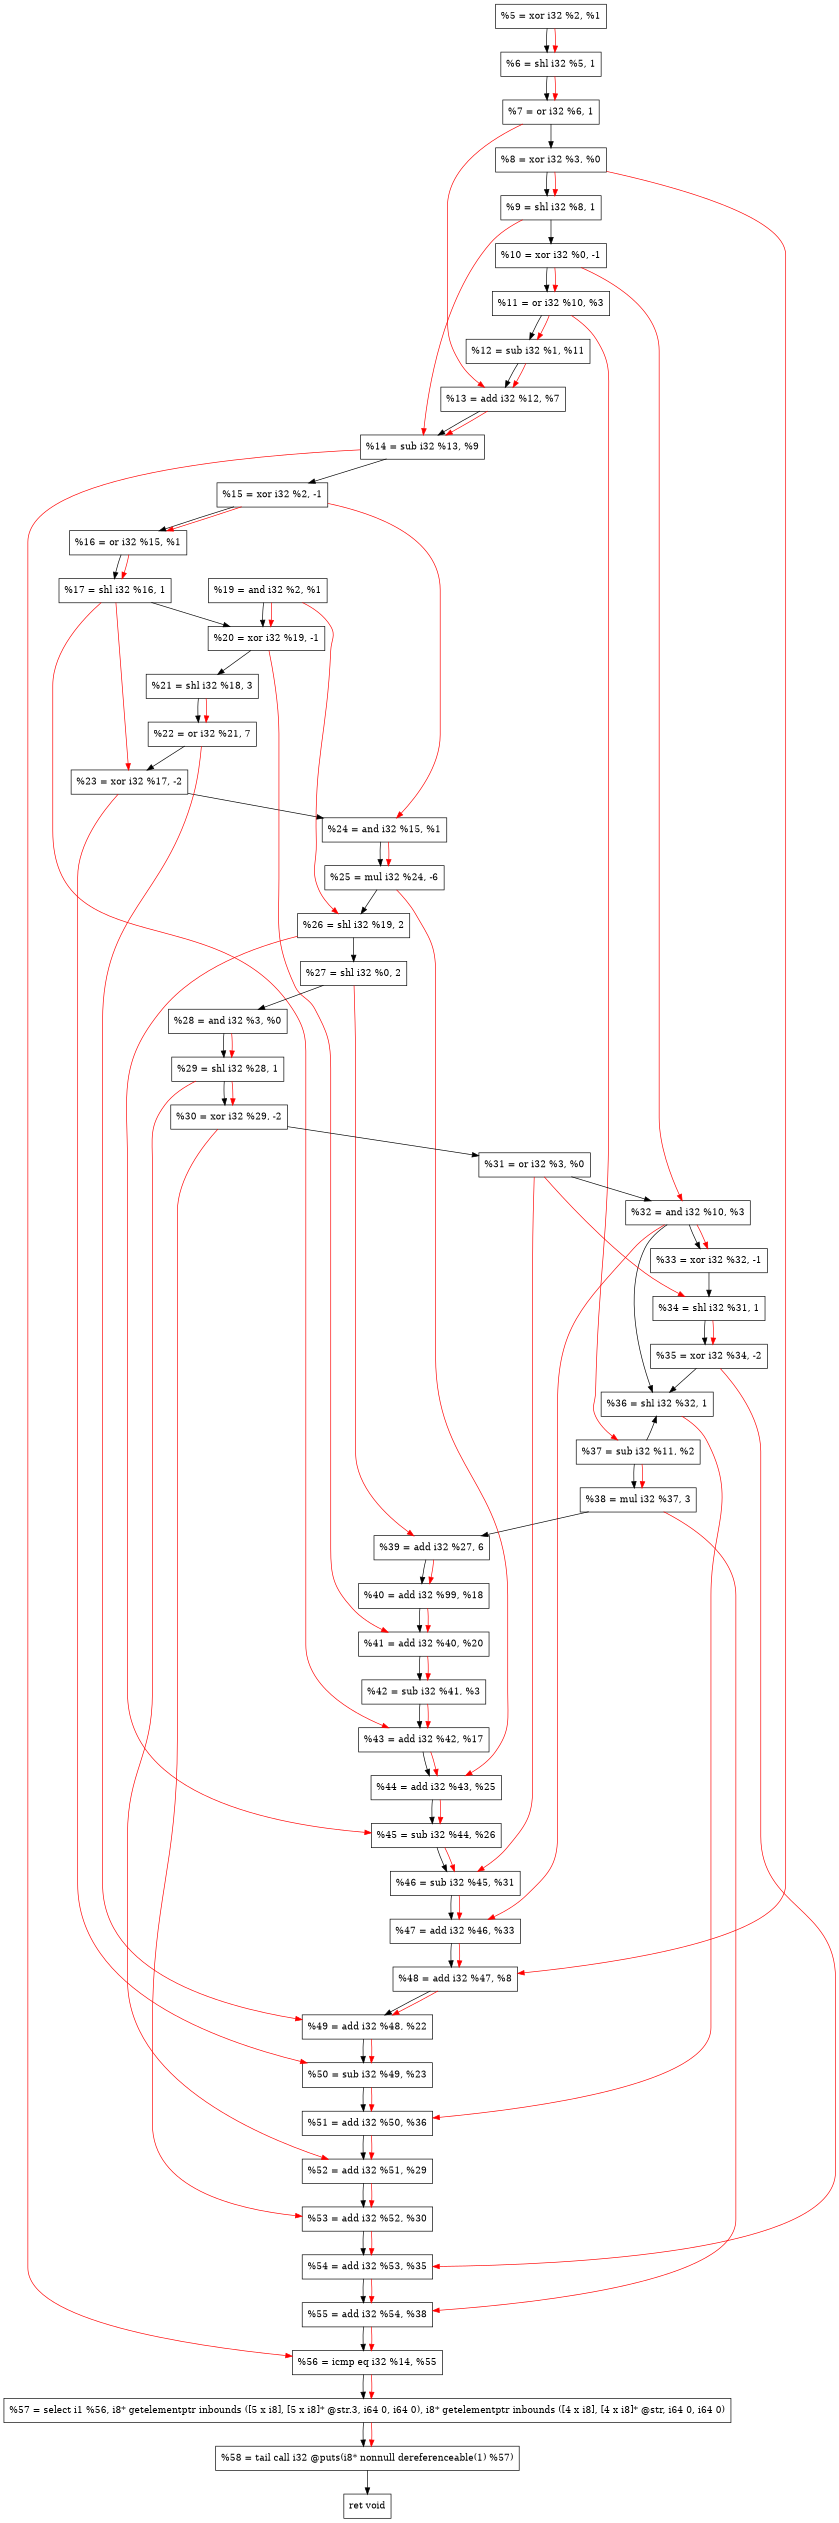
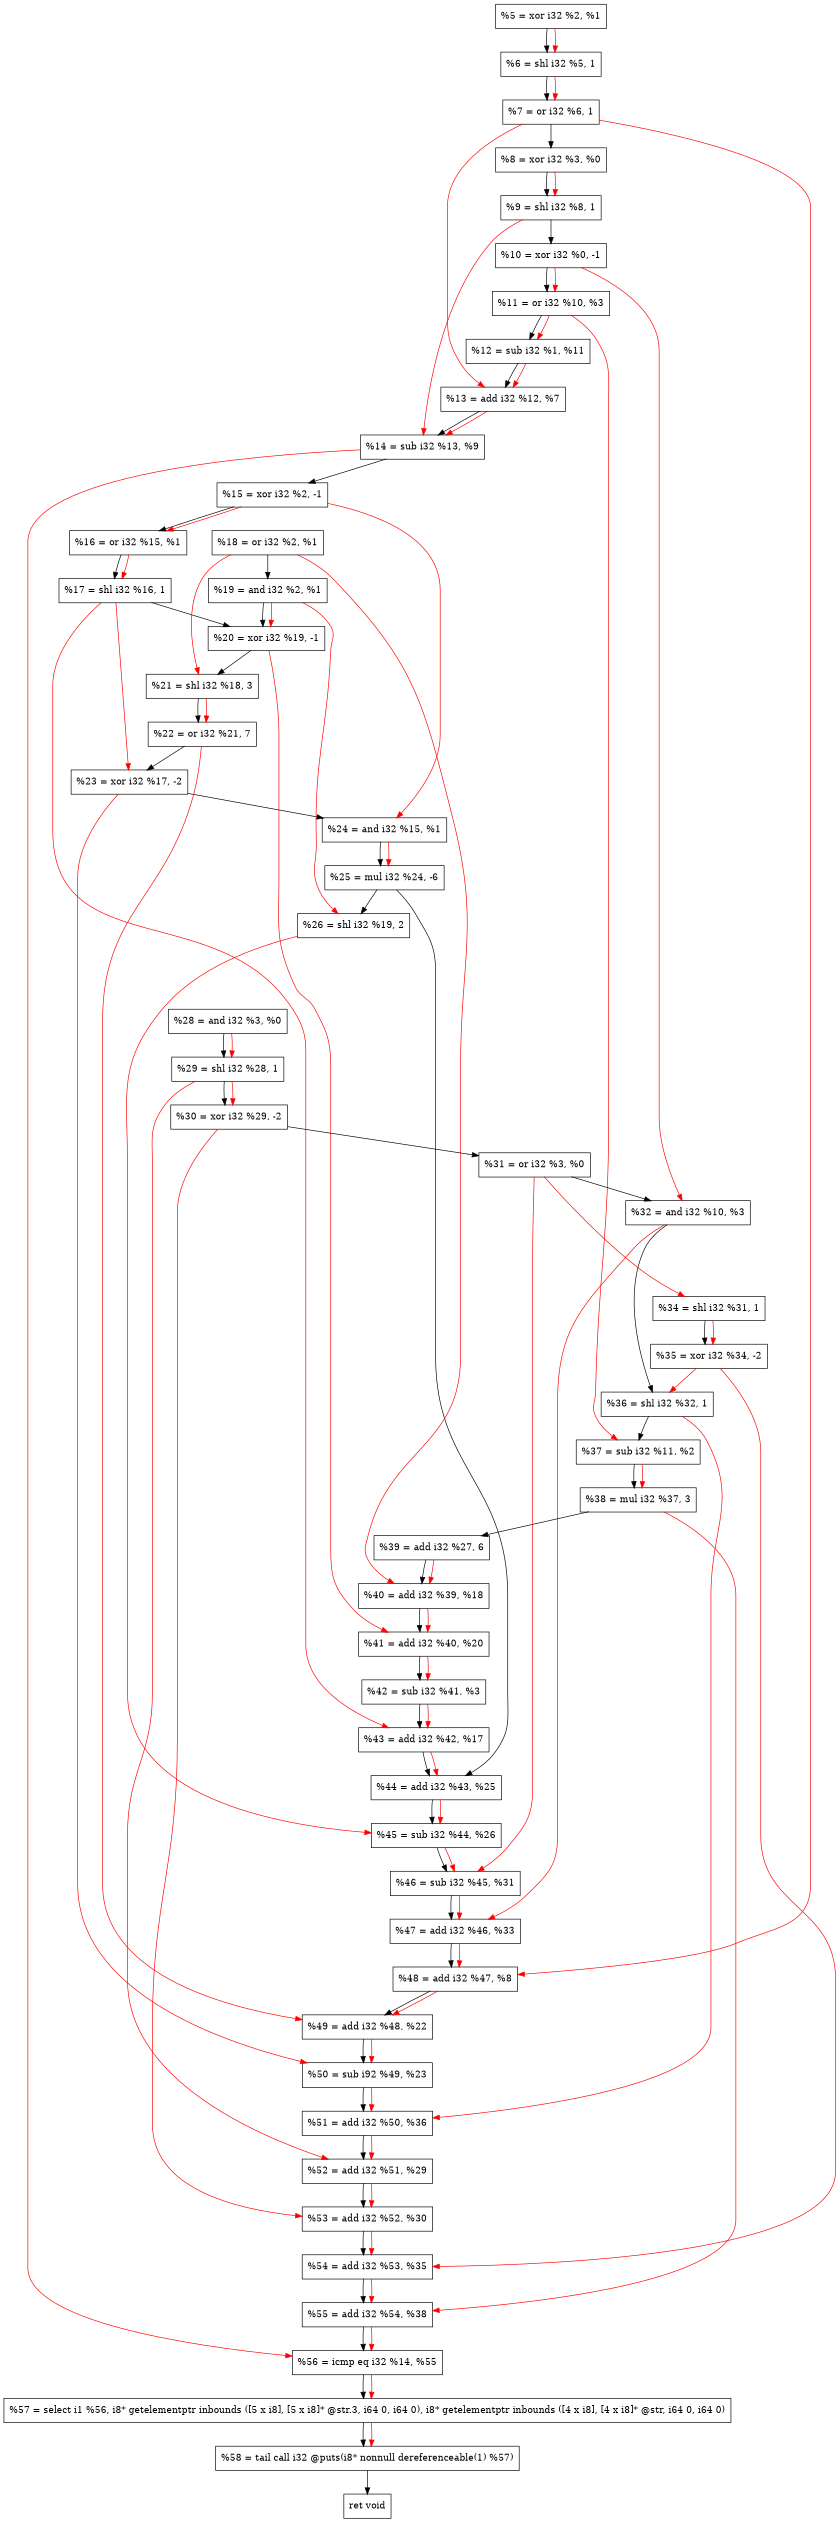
none -> (268, 543)
(354, 974) -> none
(786, 1111) -> (811, 1086)
(709, 1261) -> none
(436, 1340) -> (436, 1340)
(686, 1378) -> (686, 1378)
(651, 1432) -> (645, 1425)
(424, 1596) -> (424, 1596)
(367, 2075) -> (367, 2075)
